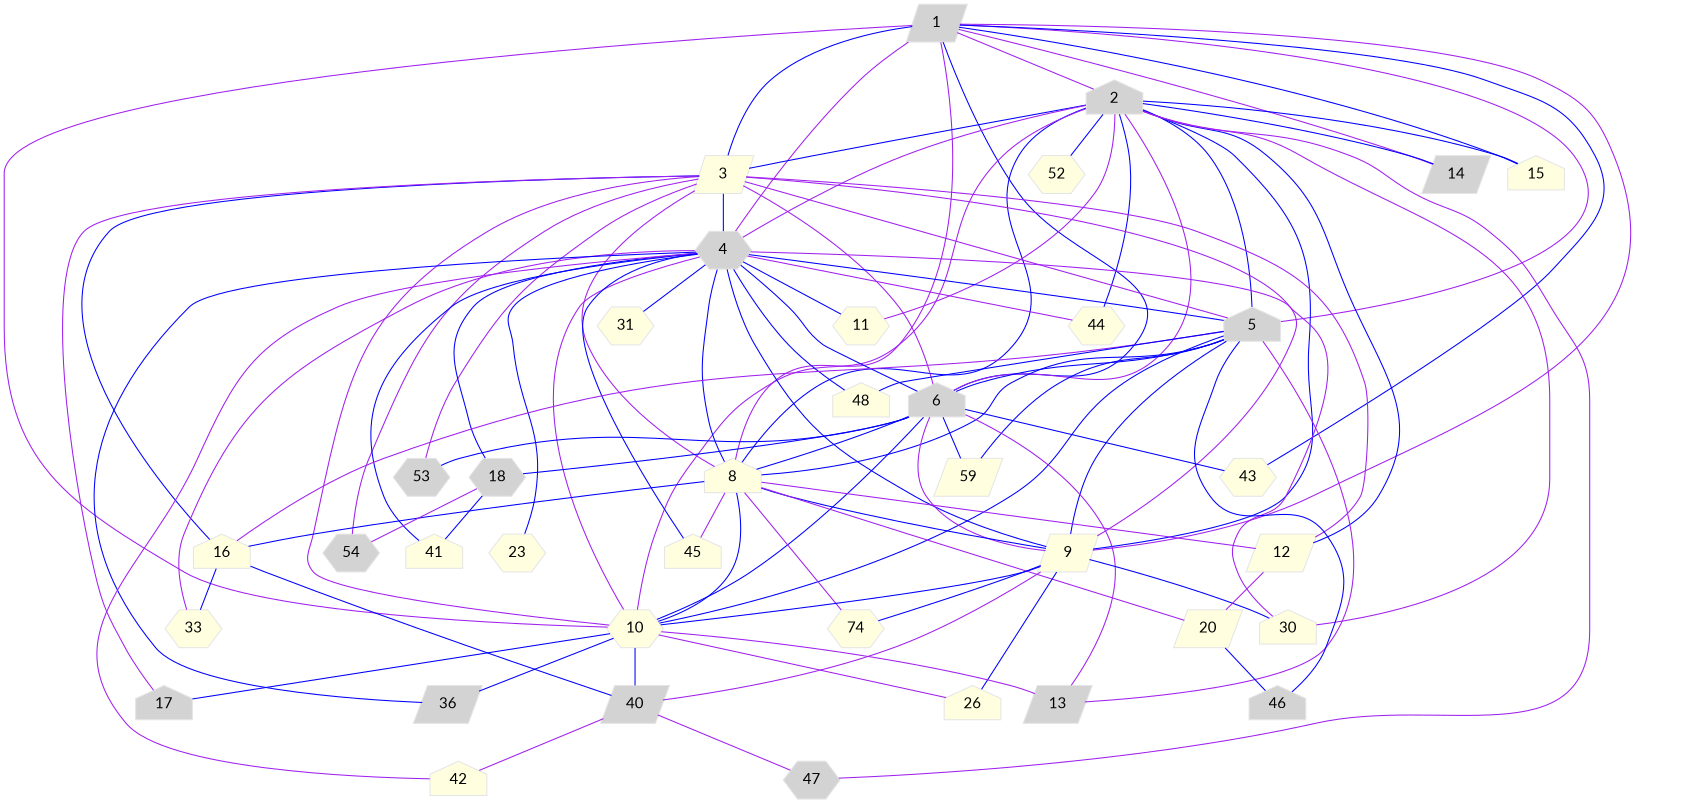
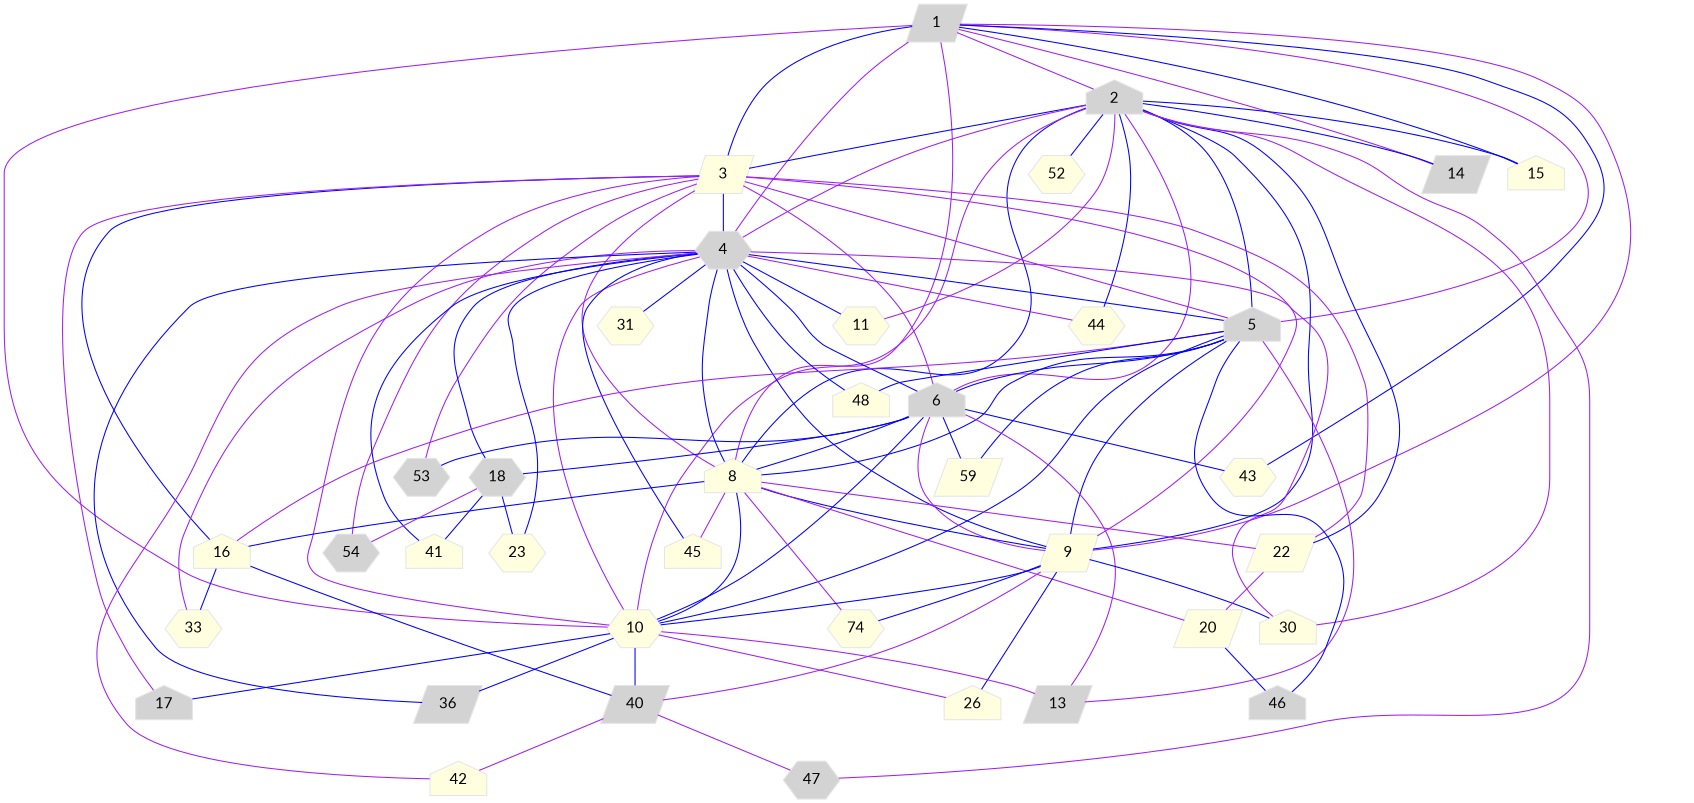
(1099, 259) -> none
none -> (507, 515)
(1282, 553) -> (1282, 553)
